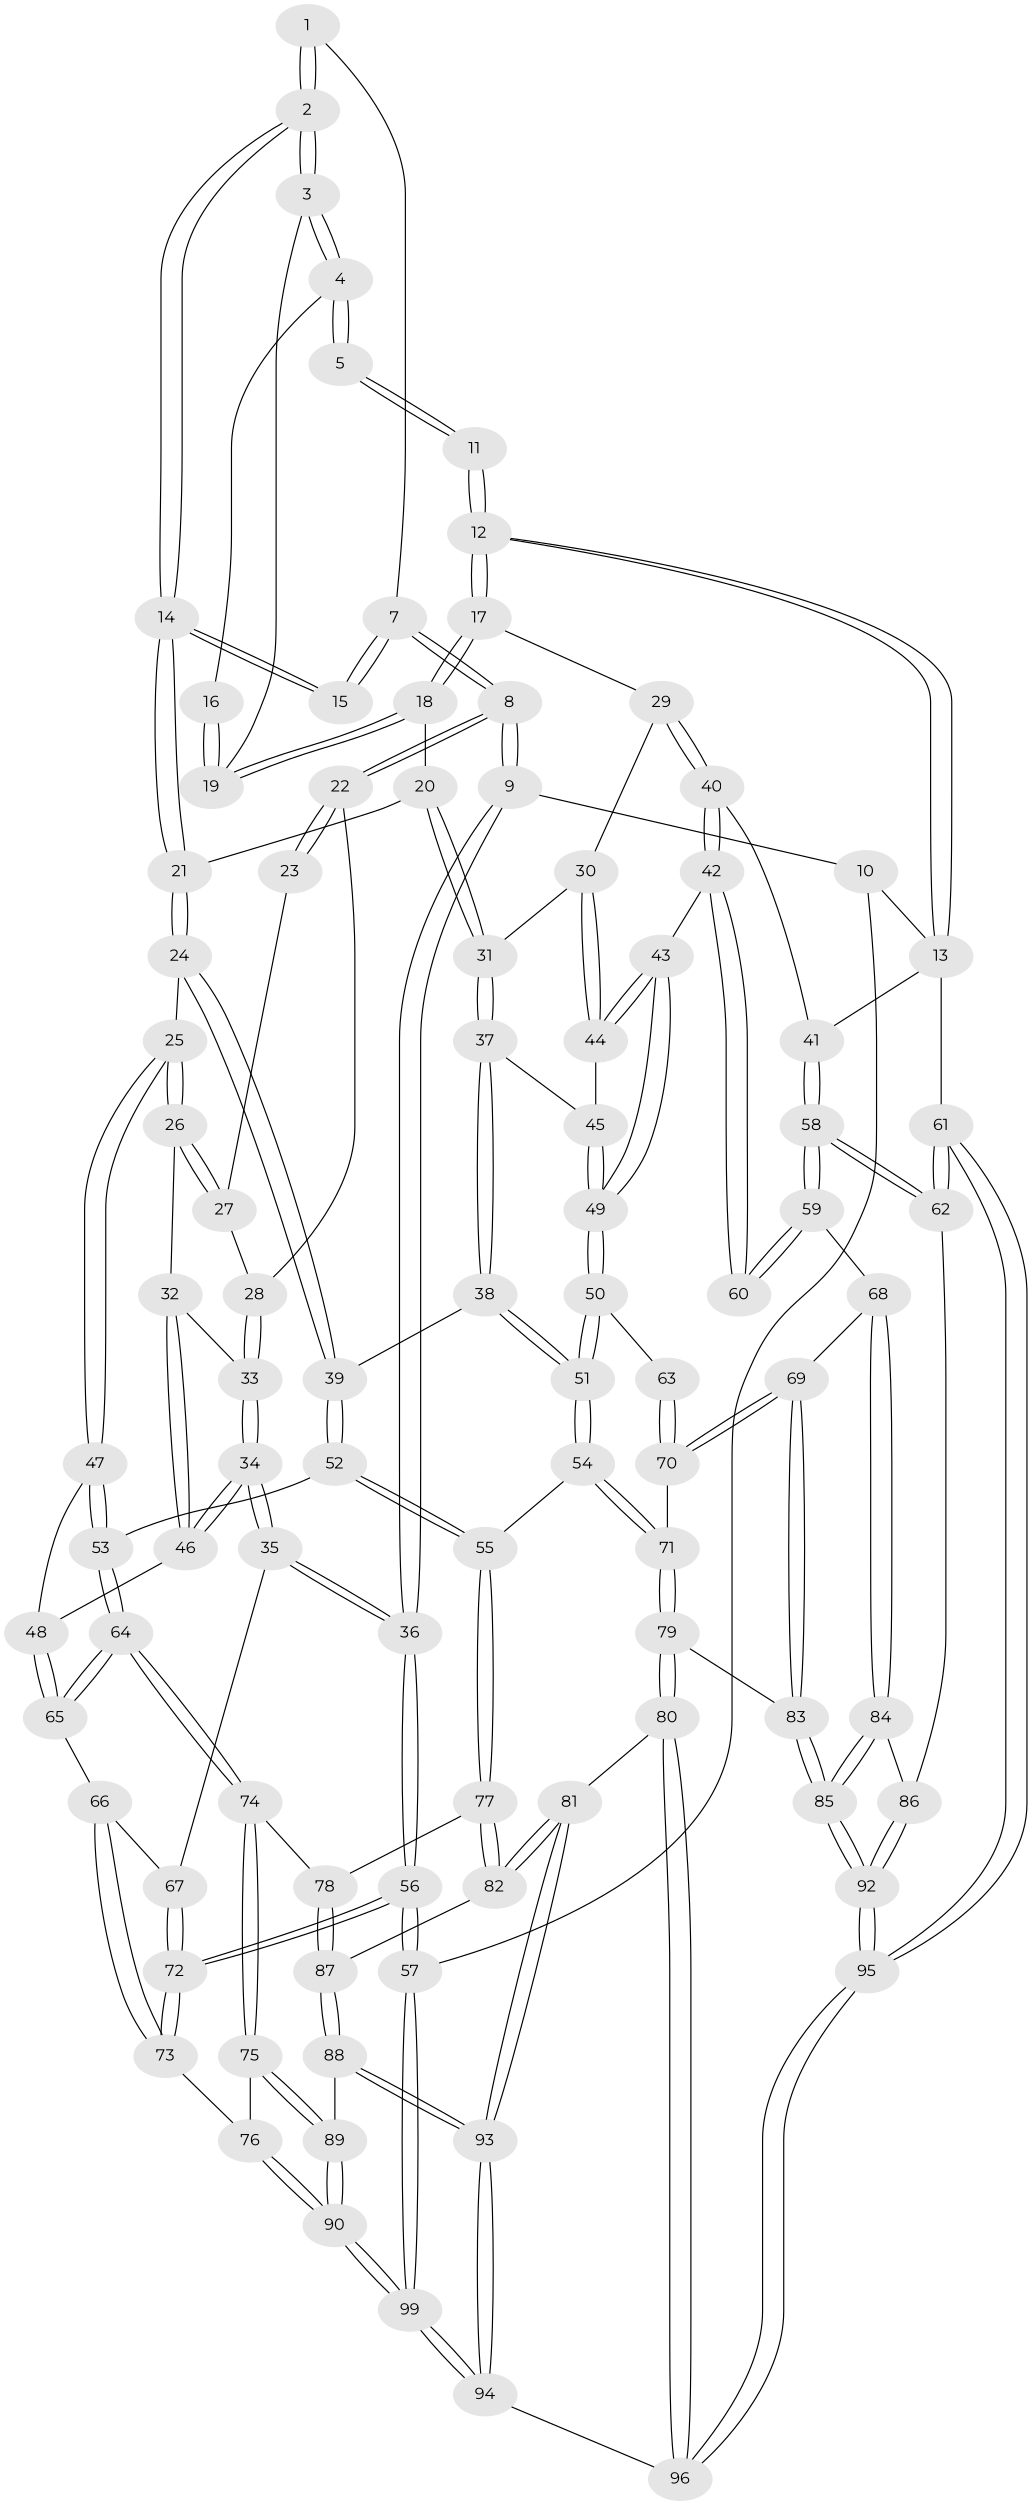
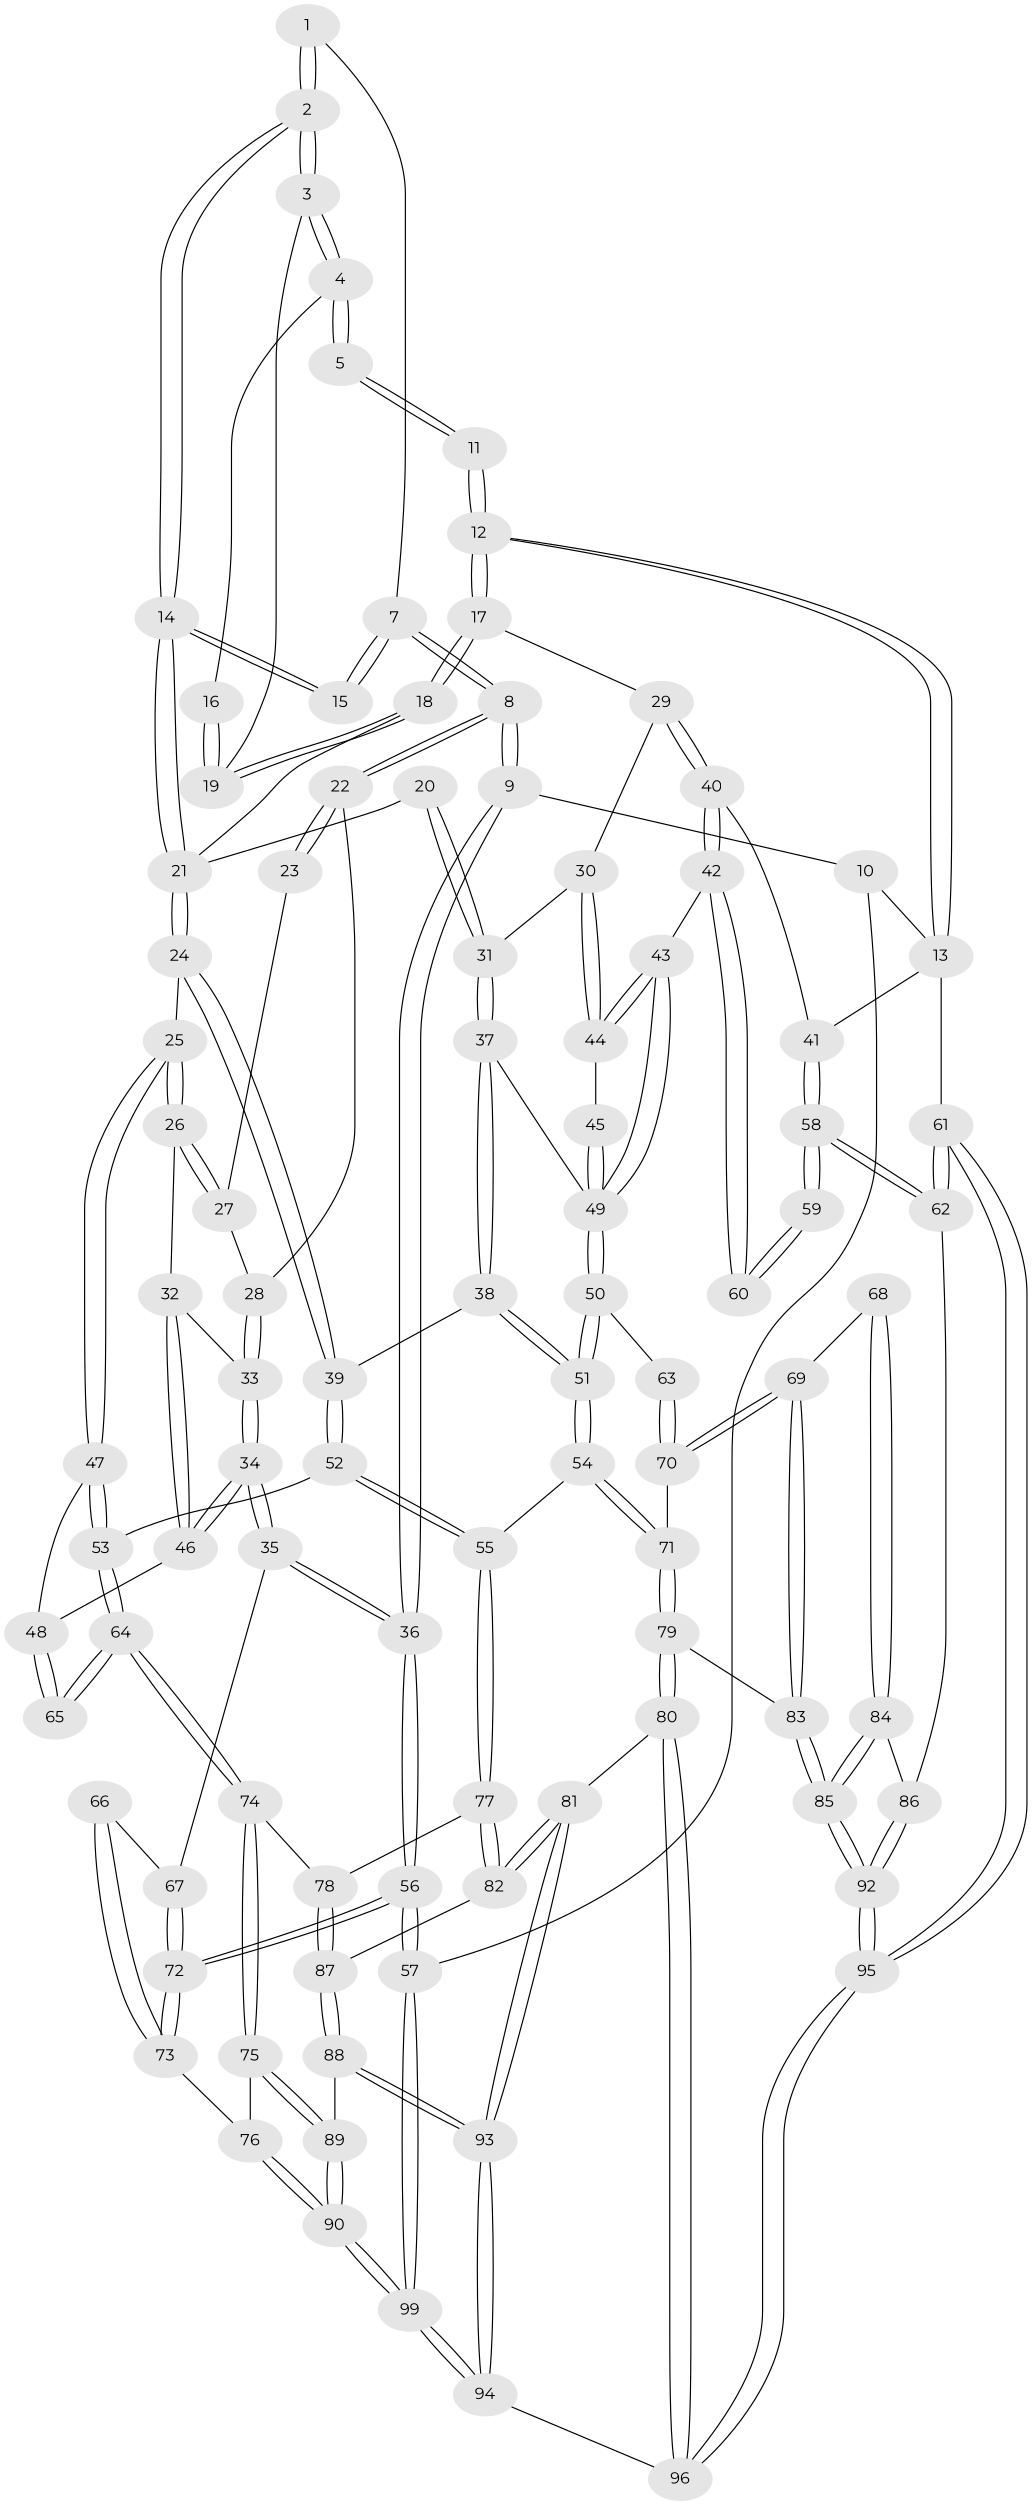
(425, 745) -> (291, 772)
(541, 1084) -> (540, 1126)
(849, 1257) -> none
(78, 1760) -> none
